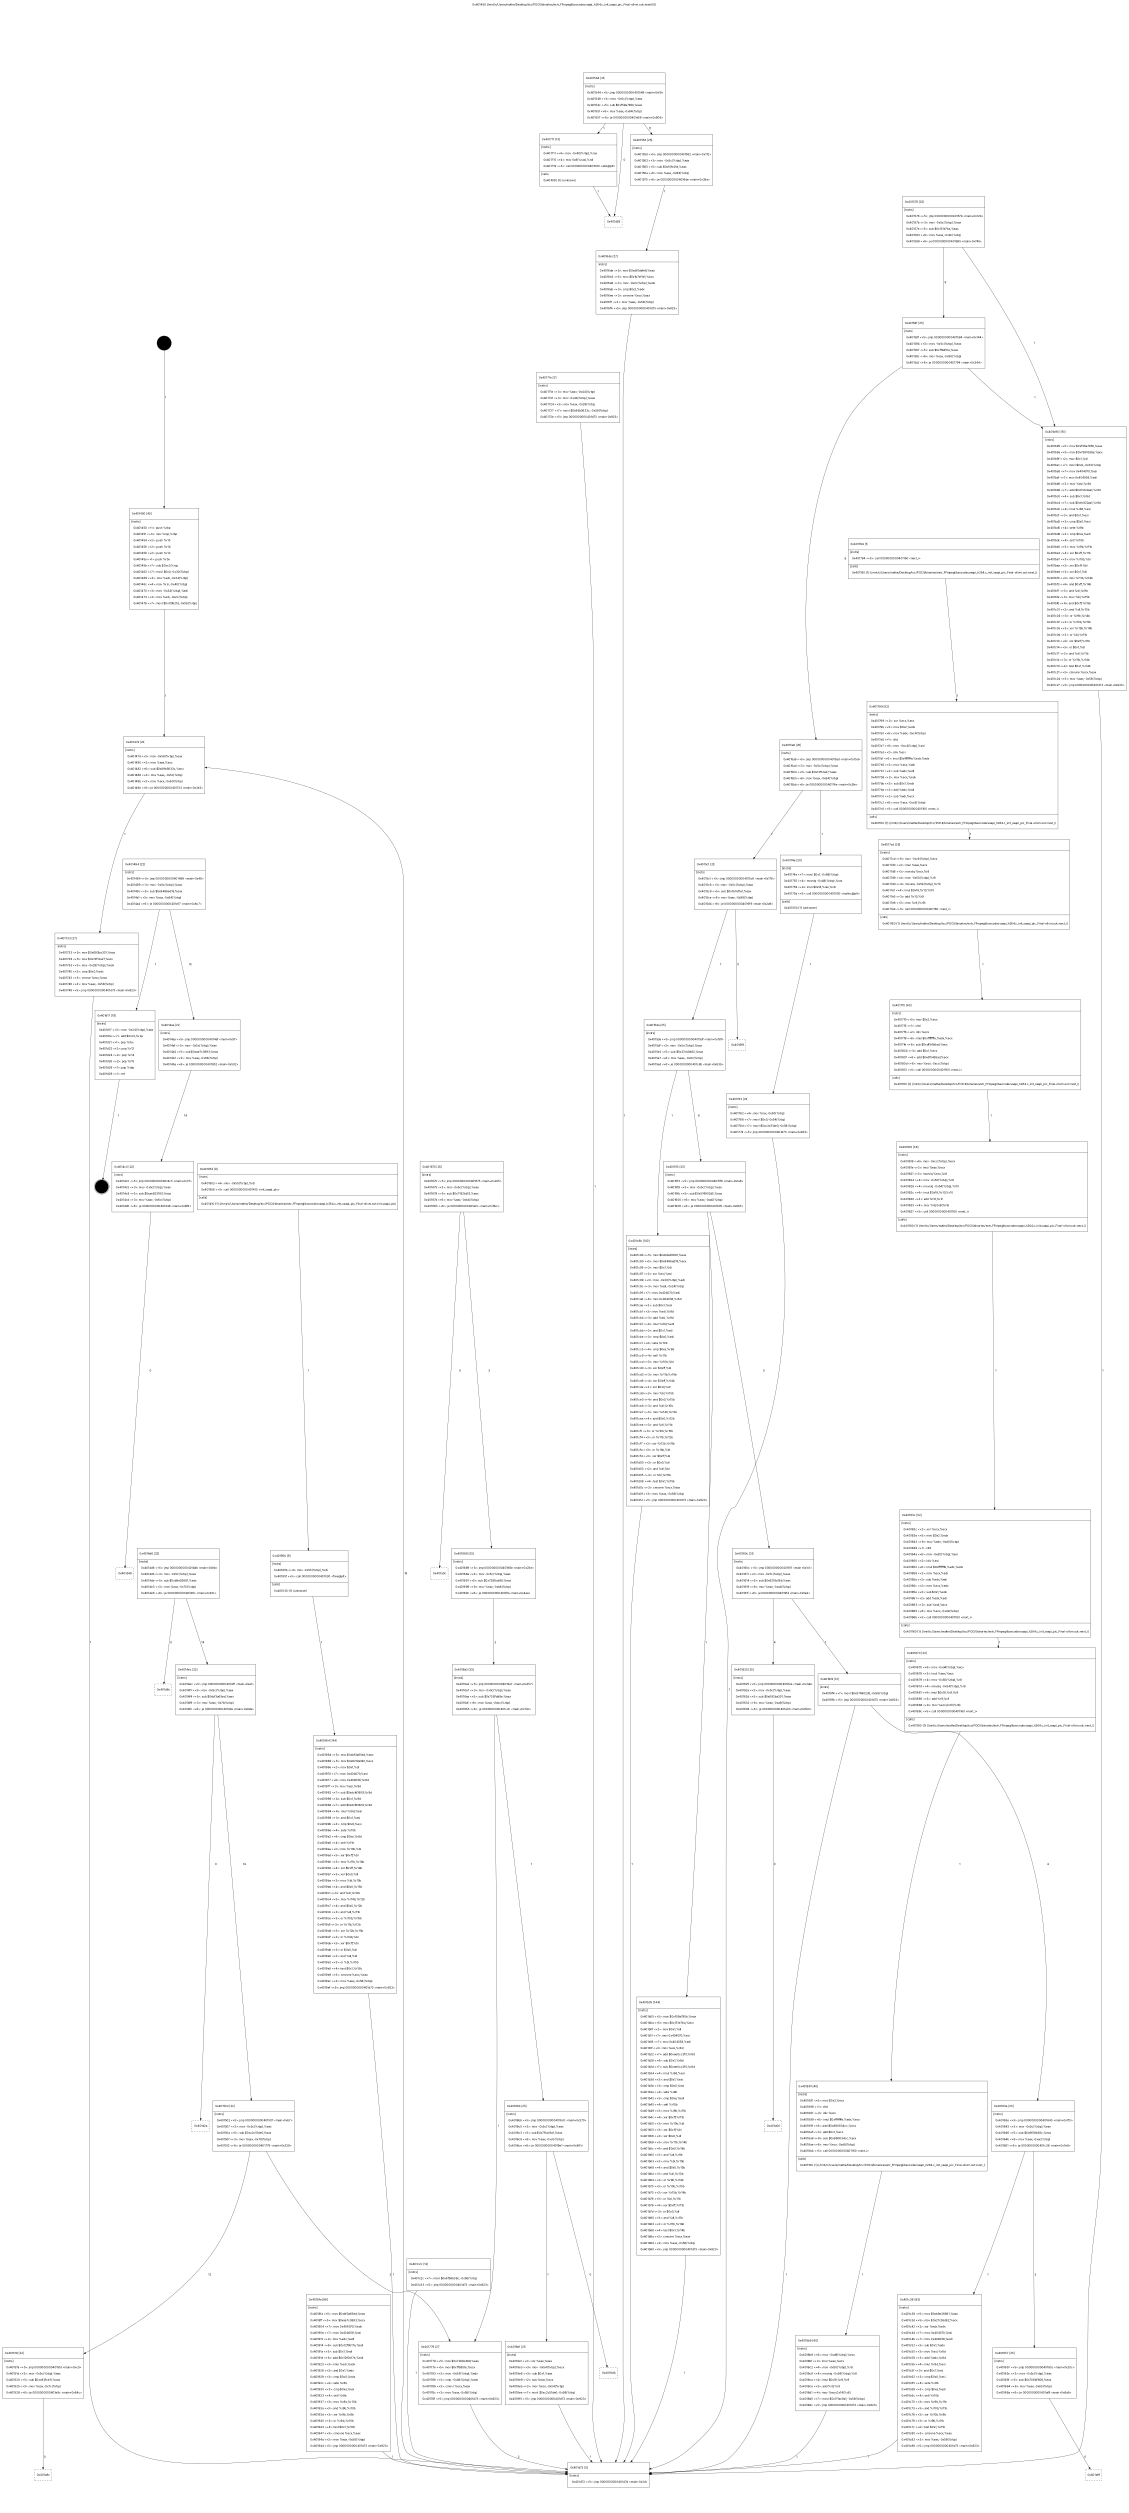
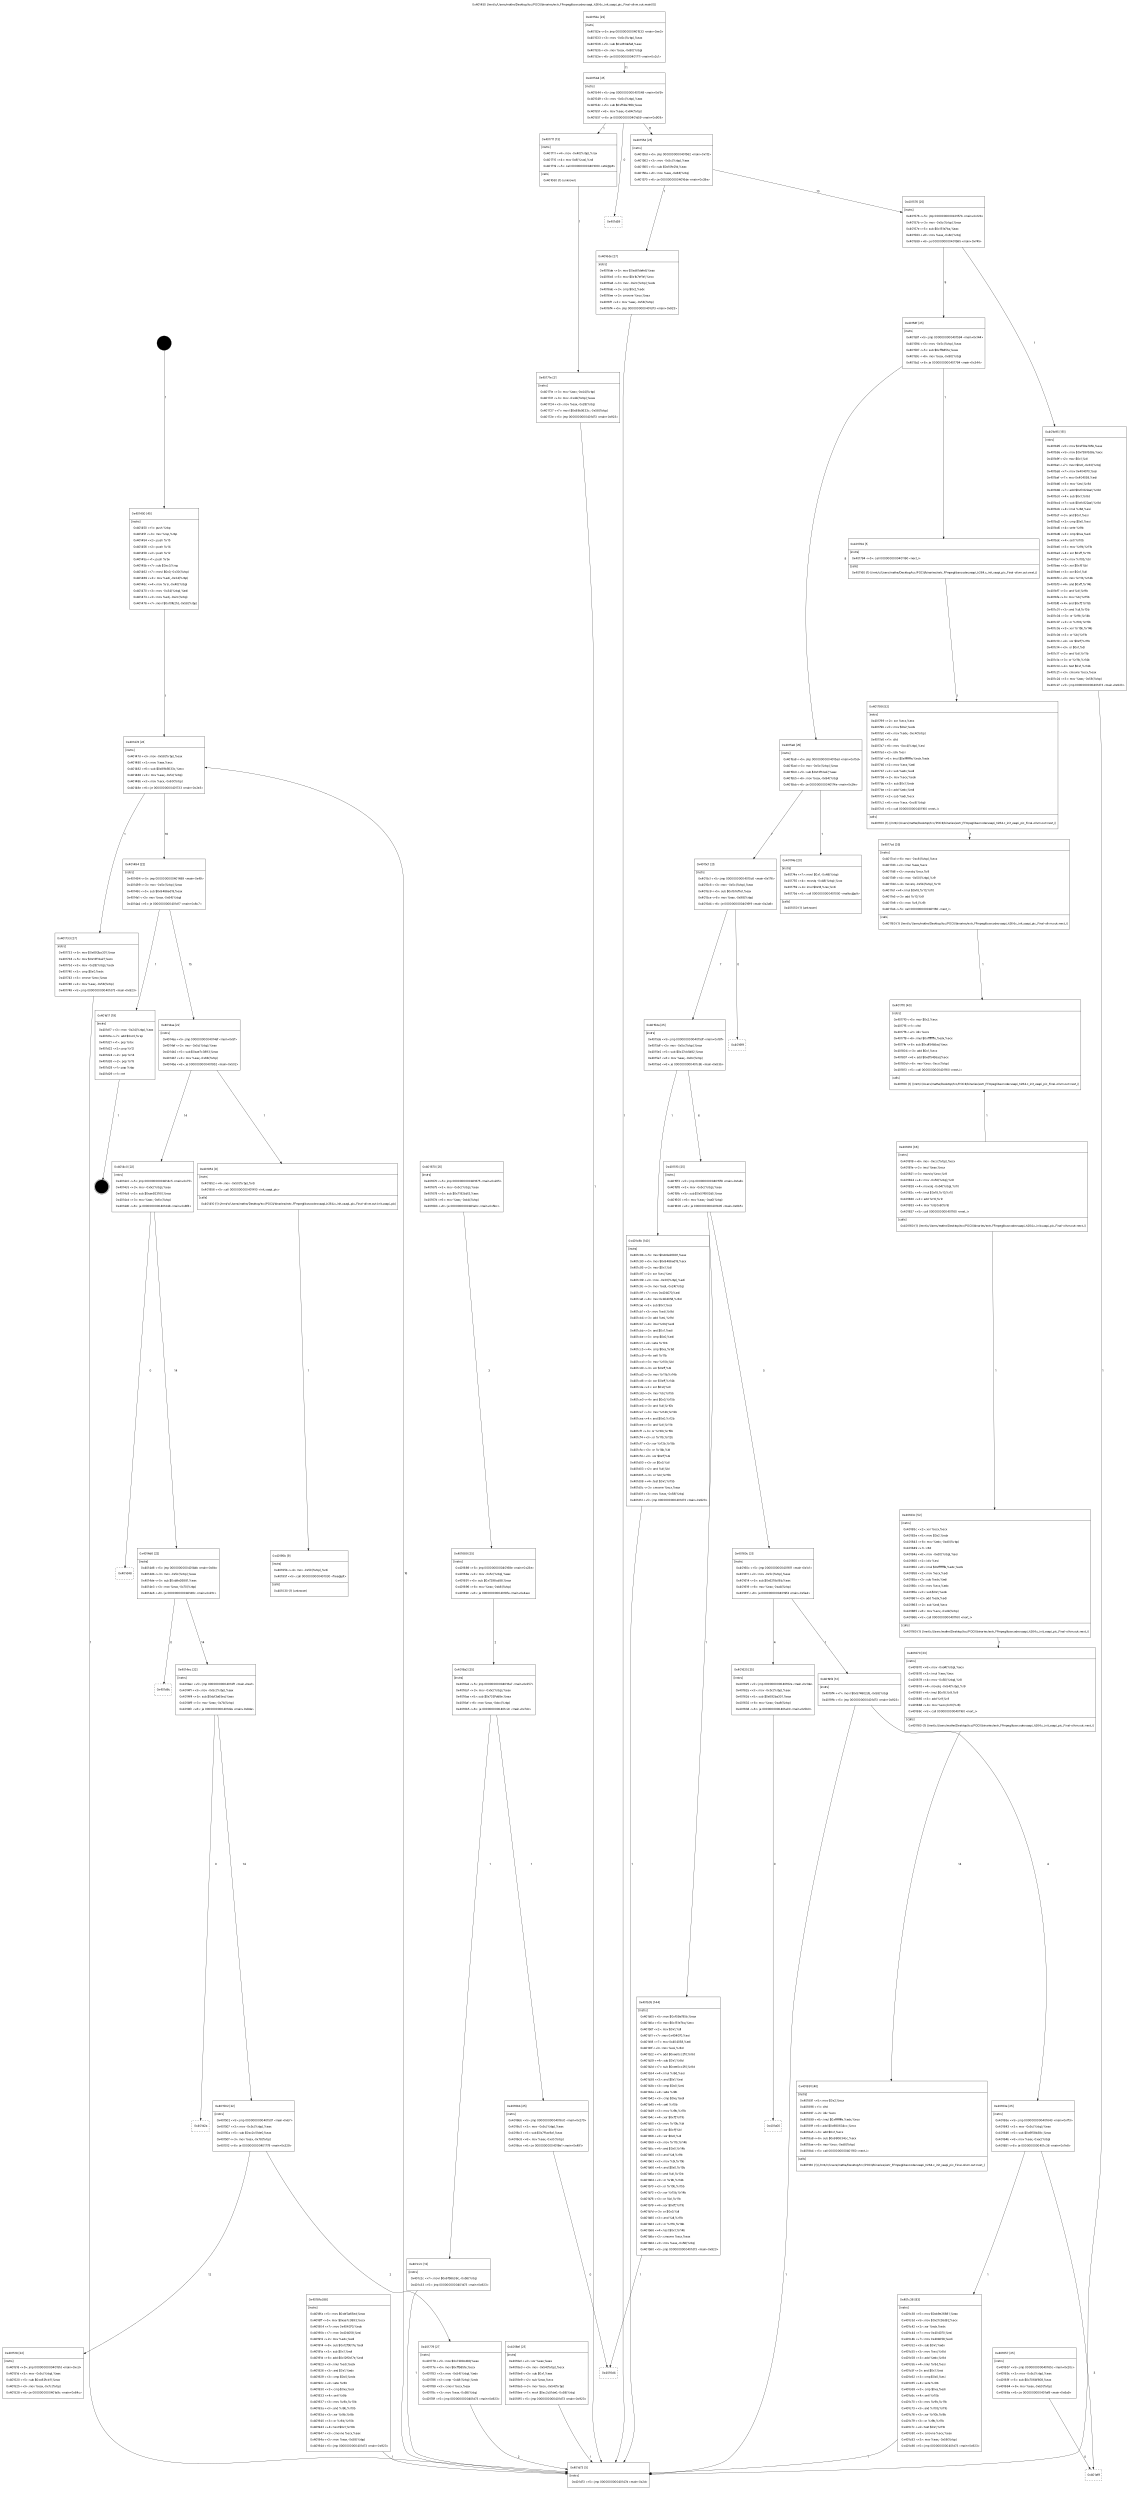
none -> (624, 37)
none -> (807, 191)
(601, 200) -> (578, 278)
(1003, 400) -> (944, 453)
none -> (164, 825)
(989, 1115) -> (984, 1117)
none -> (249, 1116)
(768, 1116) -> none
none -> (165, 1379)
(439, 1574) -> none
(355, 1864) -> none
(959, 1864) -> (959, 1864)
(497, 2028) -> (468, 1986)
(546, 2245) -> none
(1034, 2248) -> (1080, 2307)
(672, 2362) -> (626, 2310)
(837, 2373) -> none
(43, 2475) -> none
